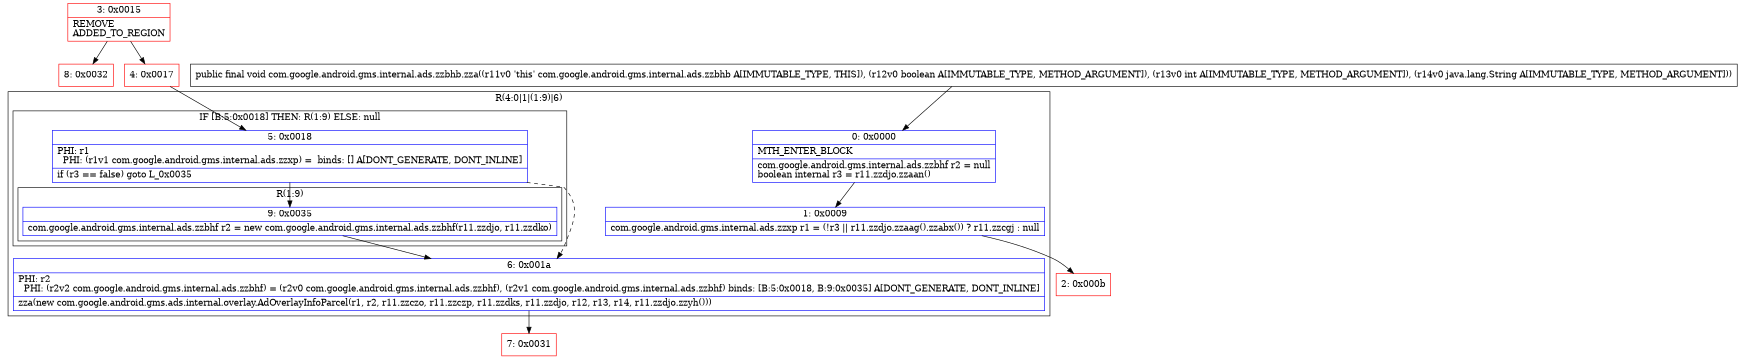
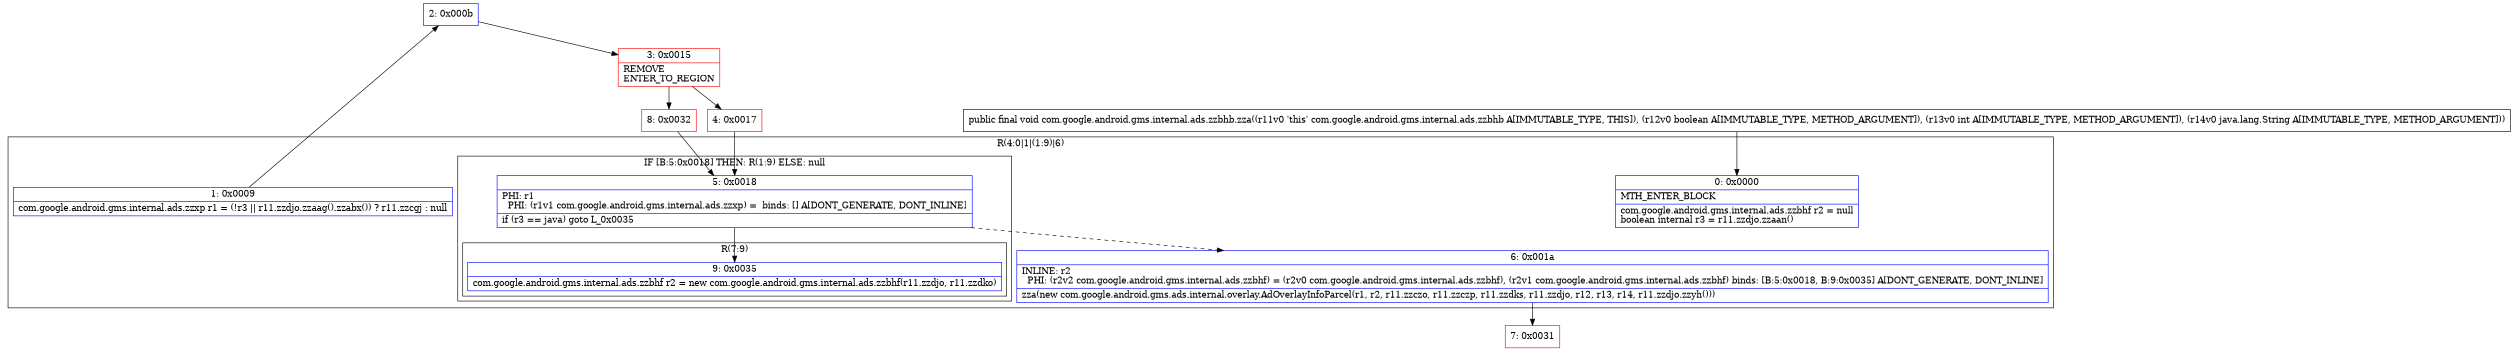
(119, 34) -> (669, 79)
none -> (545, 38)
none -> (694, 151)
(125, 175) -> (568, 220)
(847, 192) -> none
(290, 195) -> (735, 250)
(398, 250) -> none
(36, 280) -> (1048, 272)
(1083, 285) -> (451, 15)
